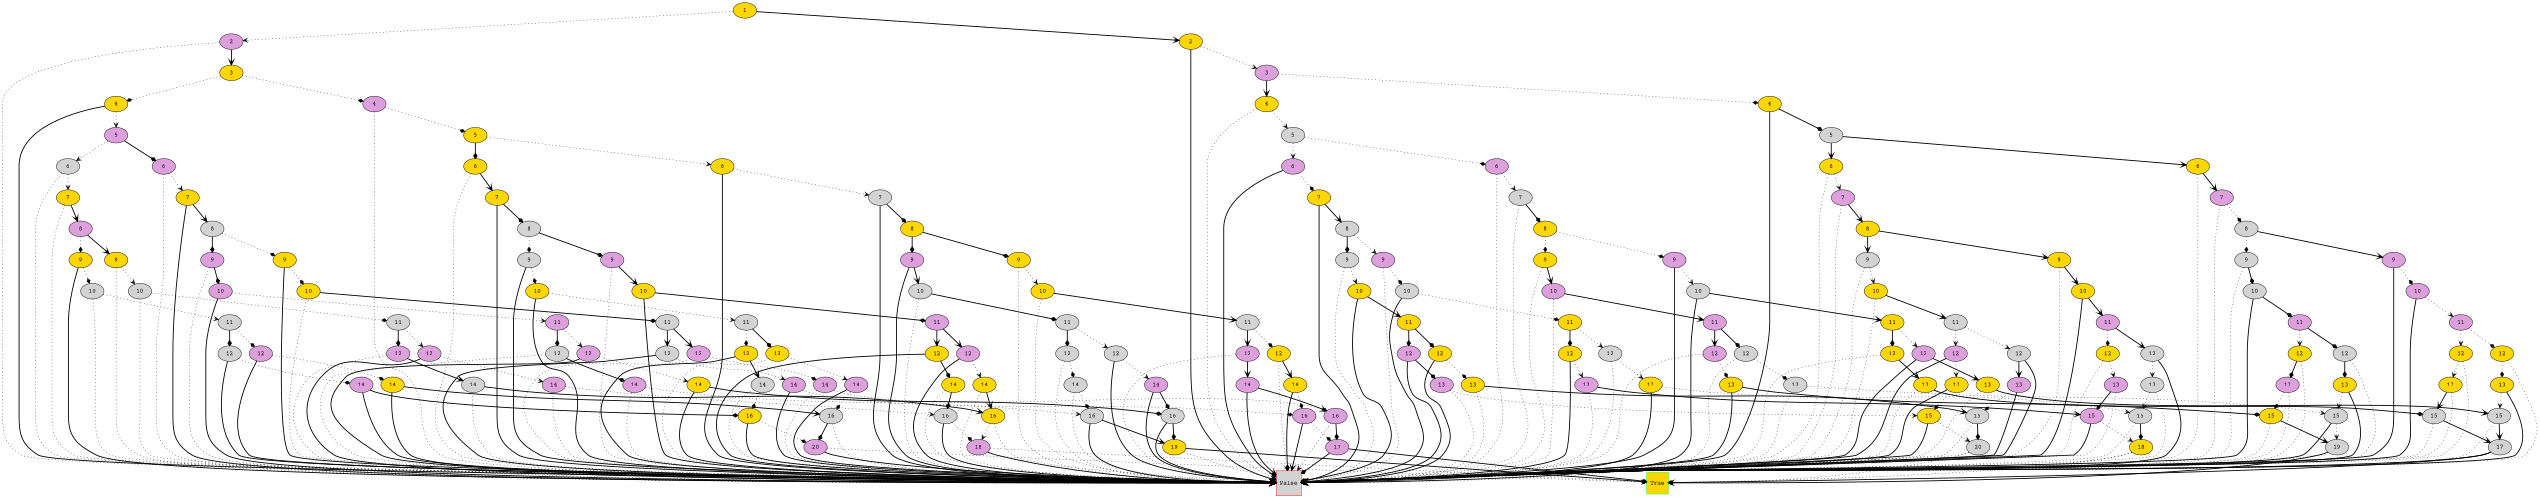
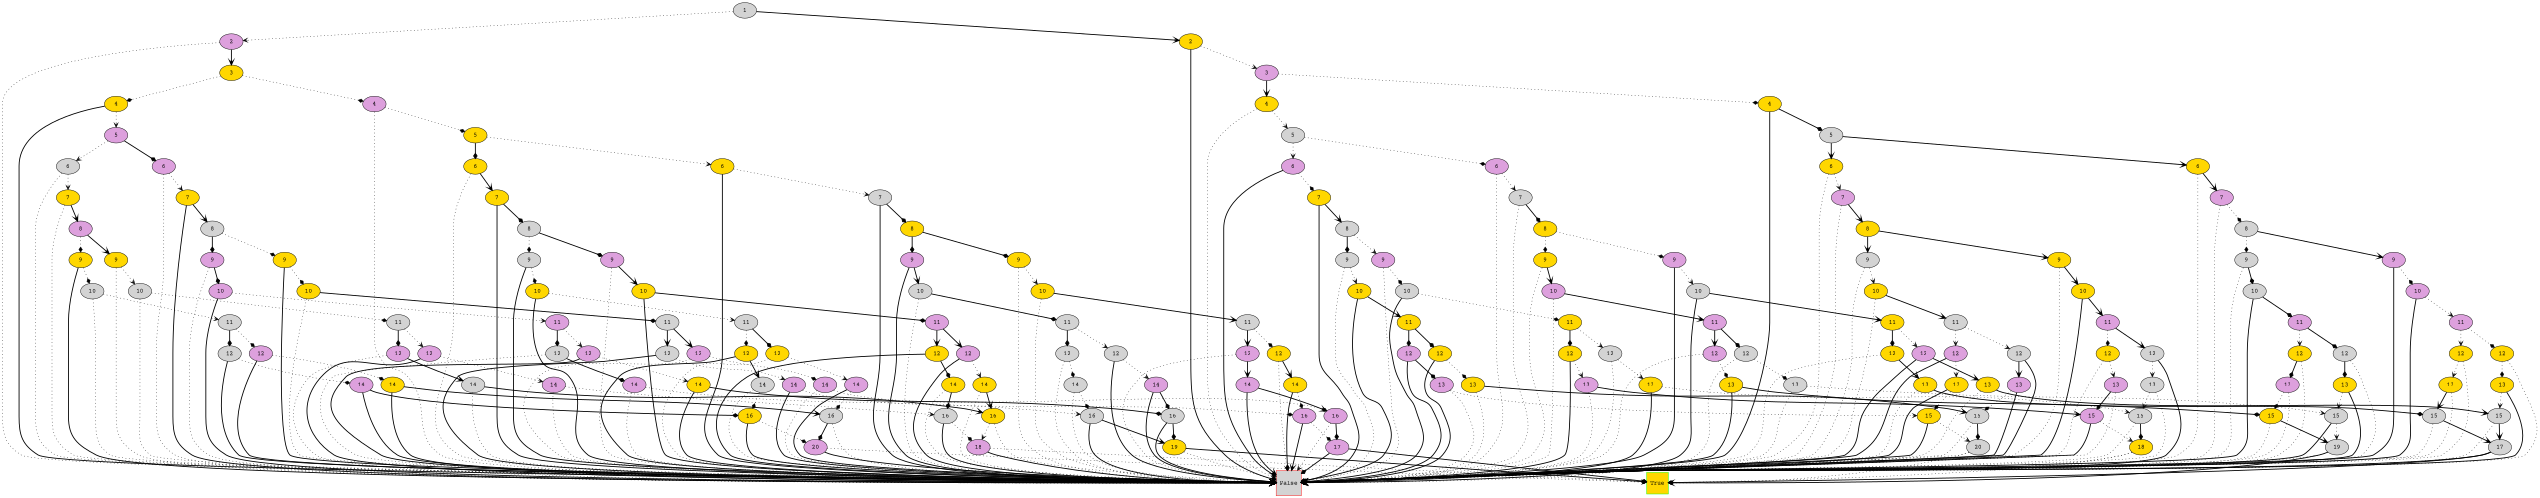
(745, 10) -> (745, 10)
